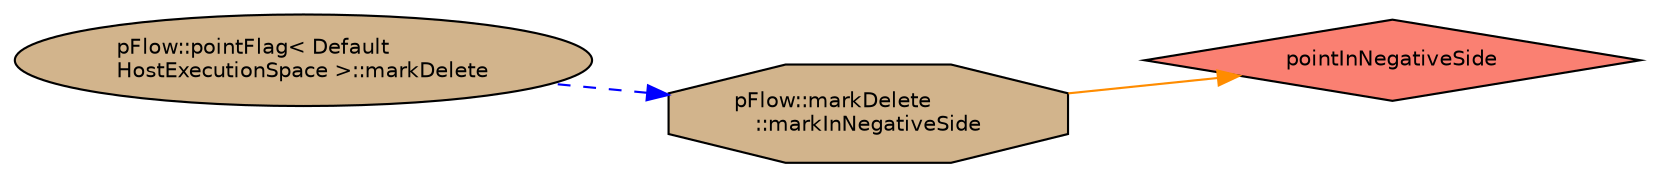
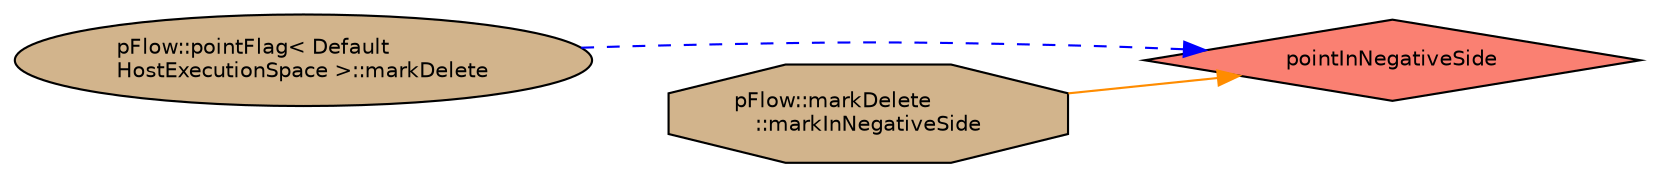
(599, 88) -> (882, 42)
